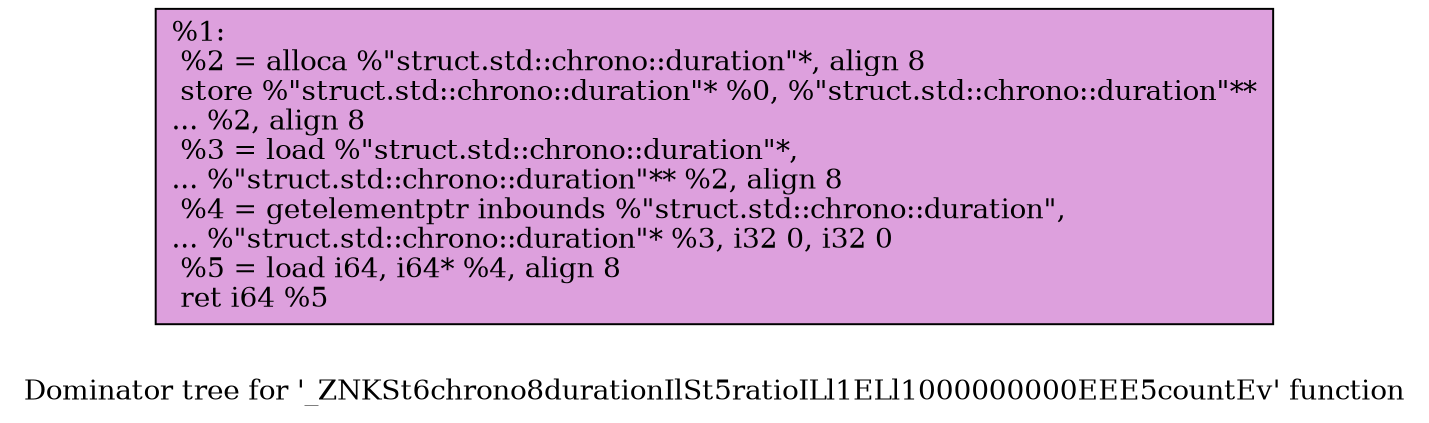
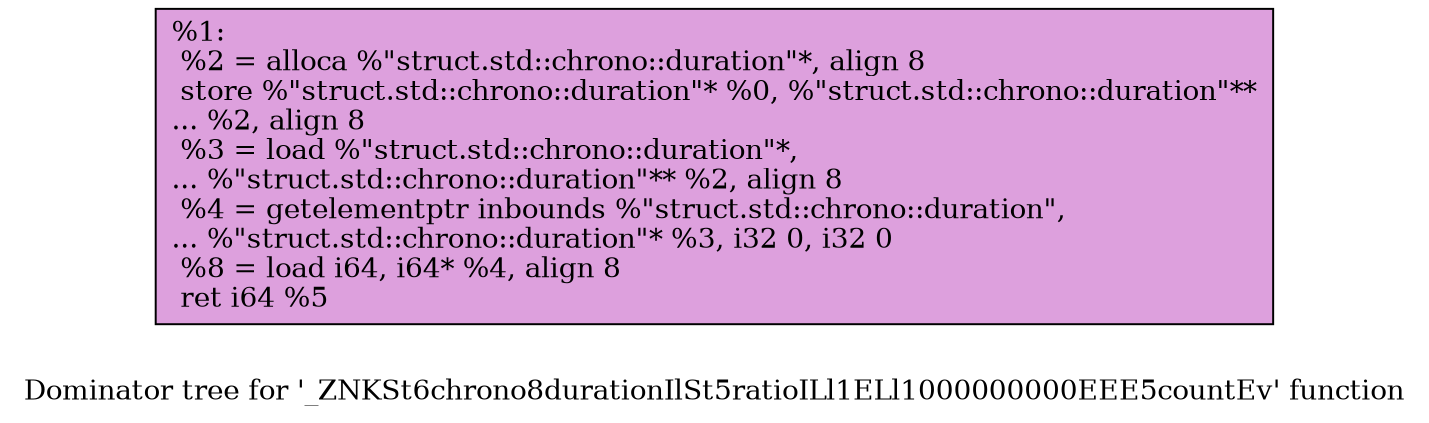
(397, 269) -> (397, 269)
